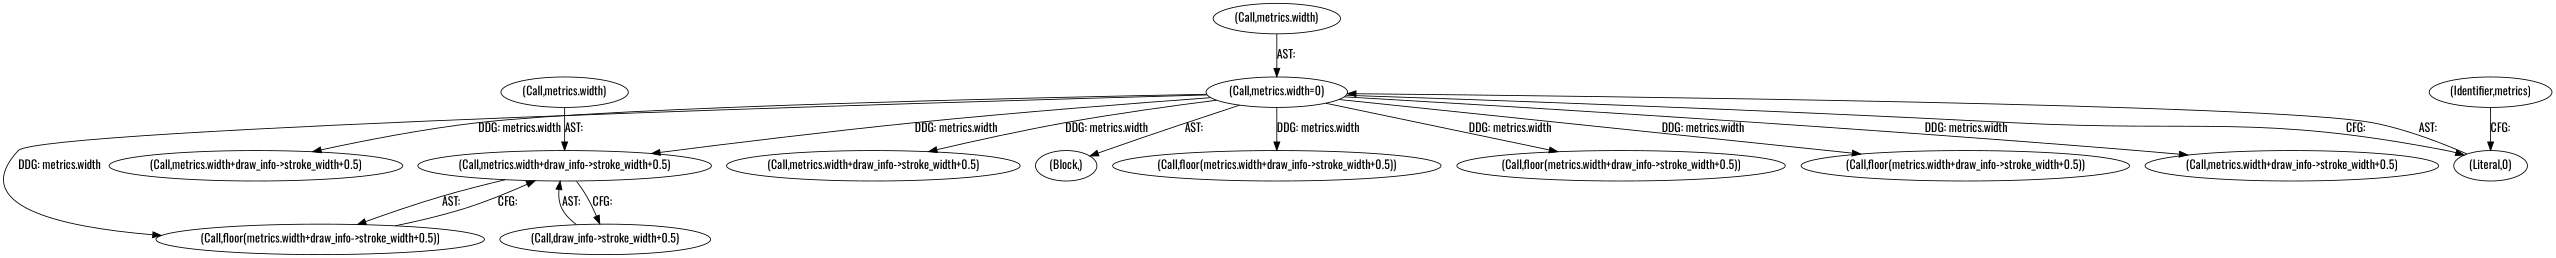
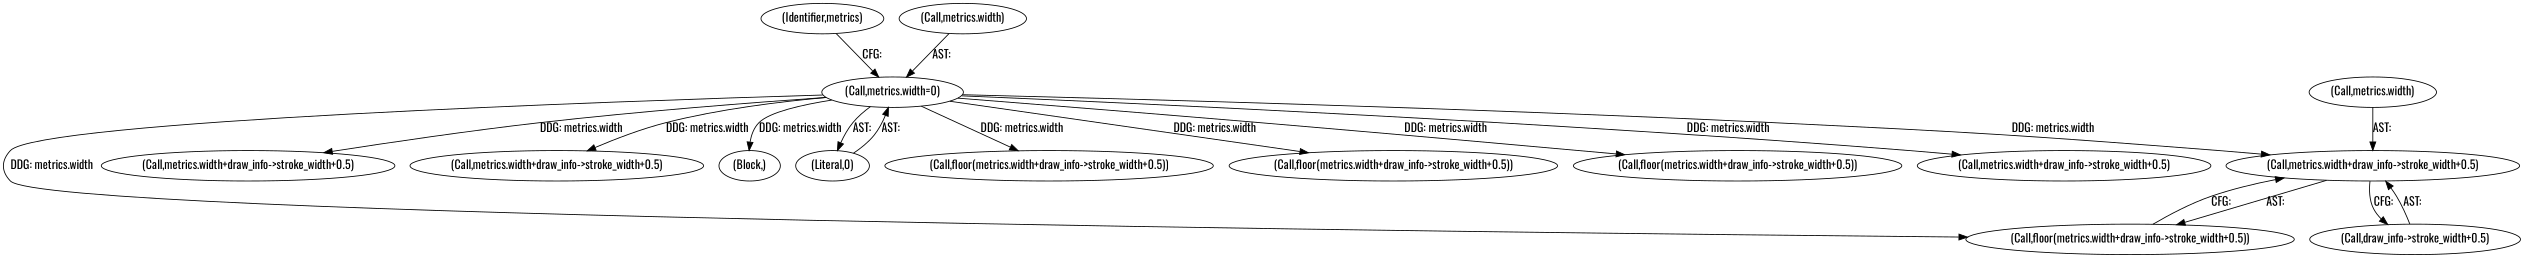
(2491, 125) -> (854, 52)
(1195, 129) -> (800, 129)
(2357, 129) -> (863, 129)
